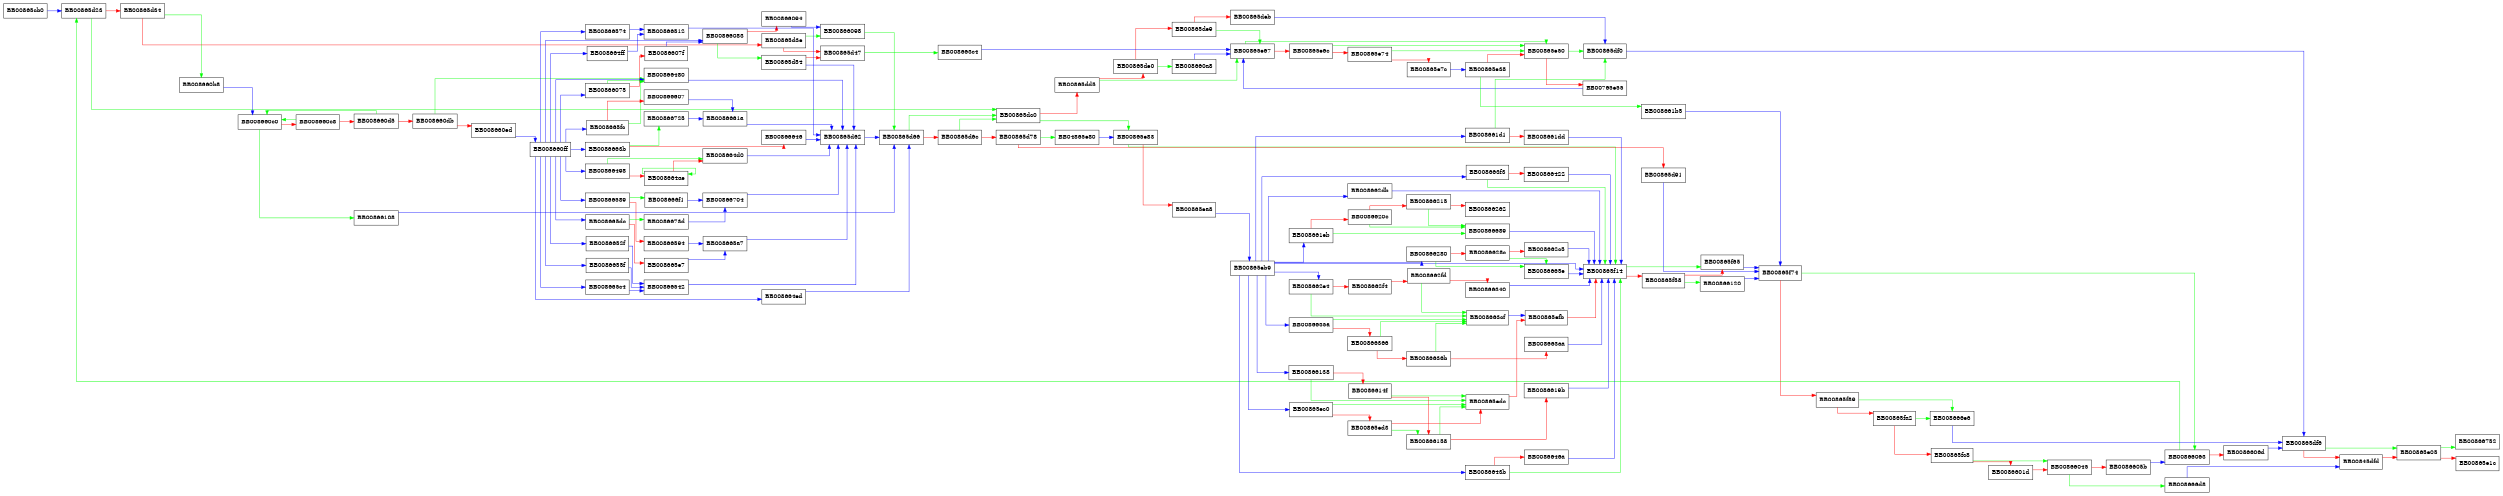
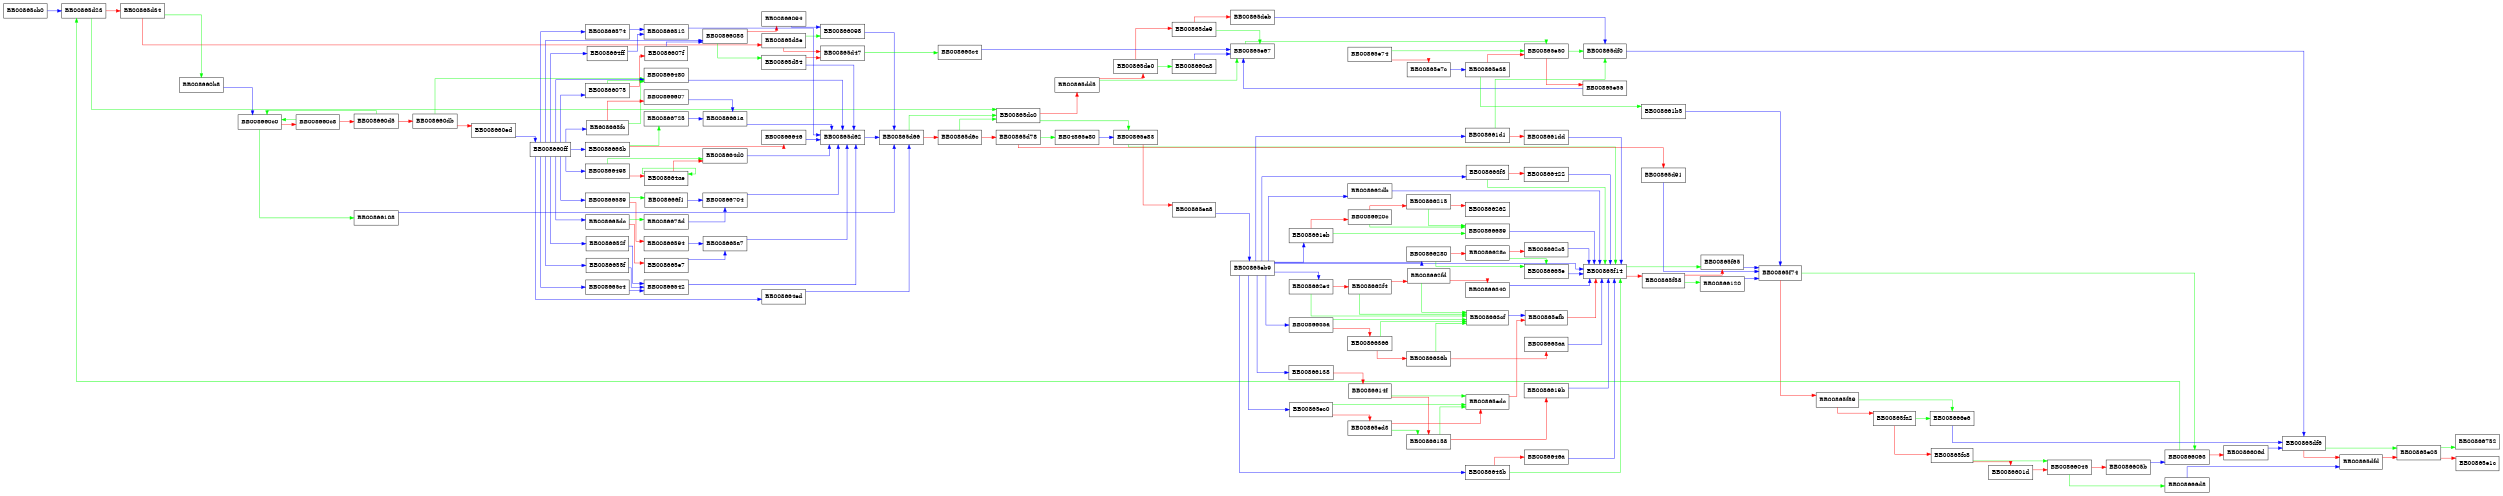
(1311, 51) -> none
(894, 65) -> (894, 65)
(1605, 88) -> (1605, 88)
(607, 128) -> (607, 128)
none -> (1401, 314)
(1376, 400) -> none
(2361, 462) -> (2361, 462)
